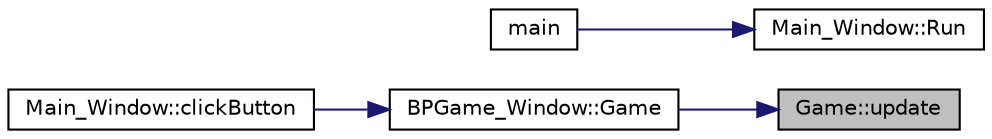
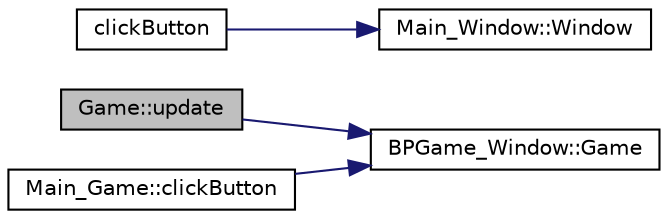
(534, 29) -> (152, 29)
(869, 29) -> (515, 29)
(161, 110) -> (152, 190)
(718, 110) -> (296, 125)
